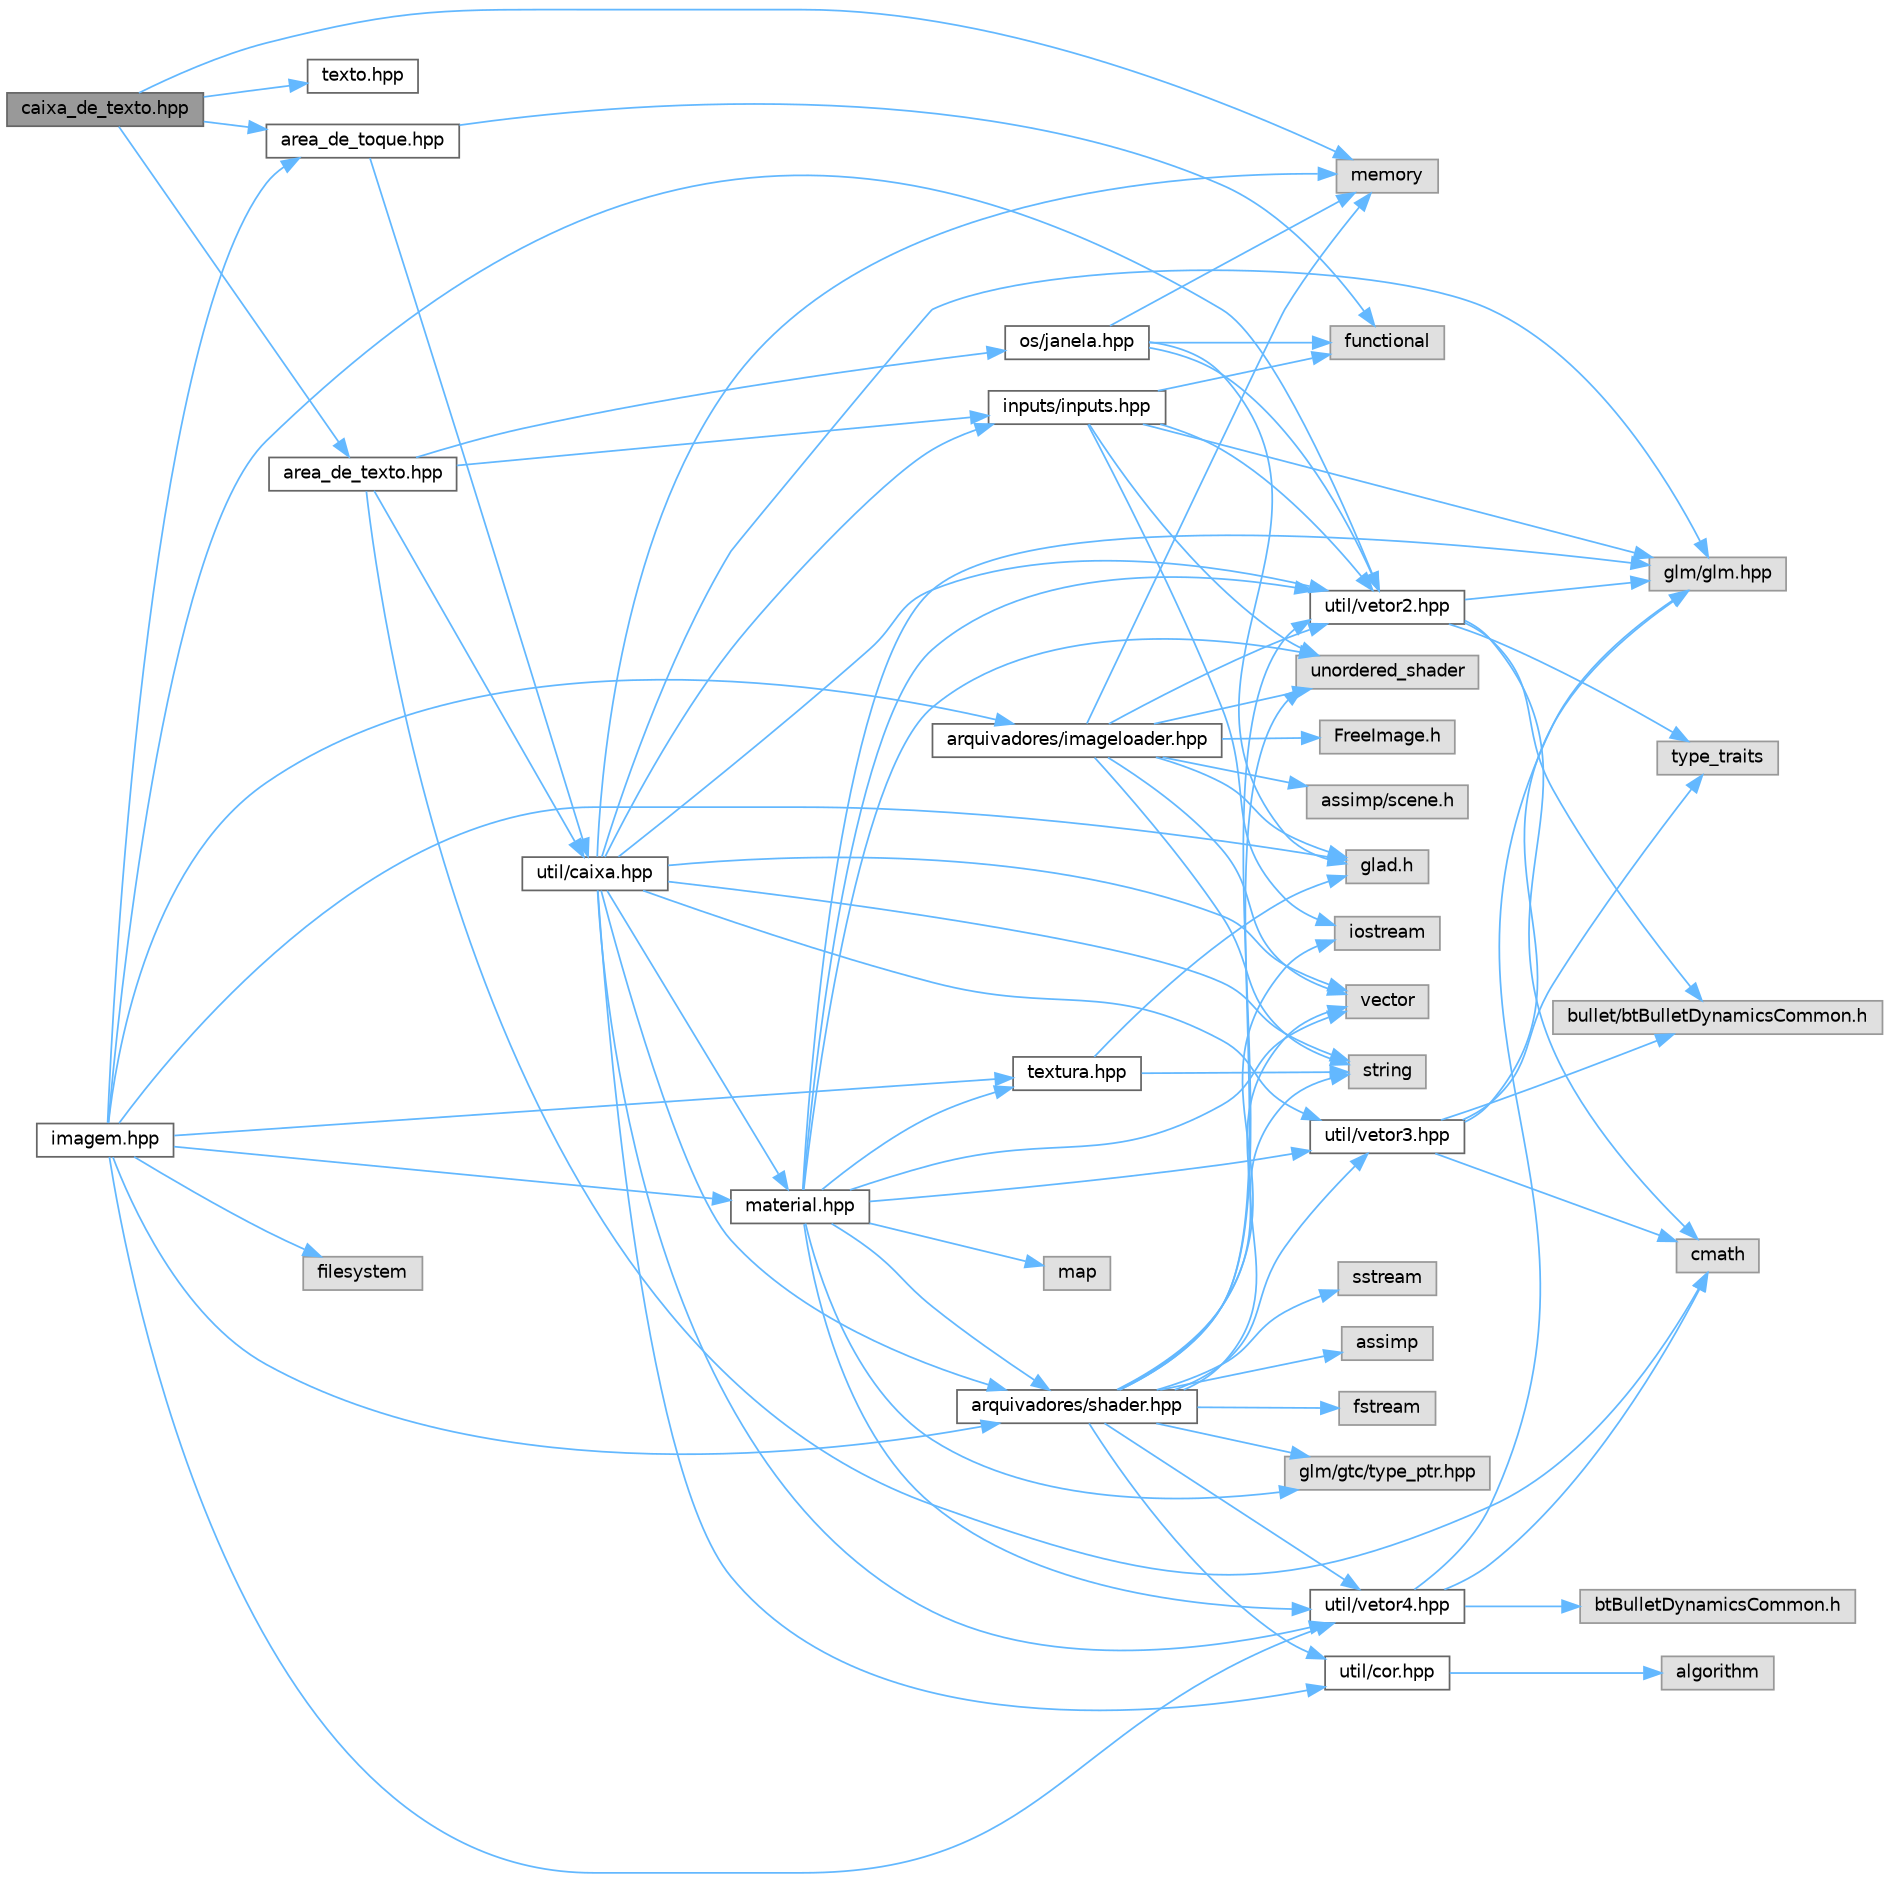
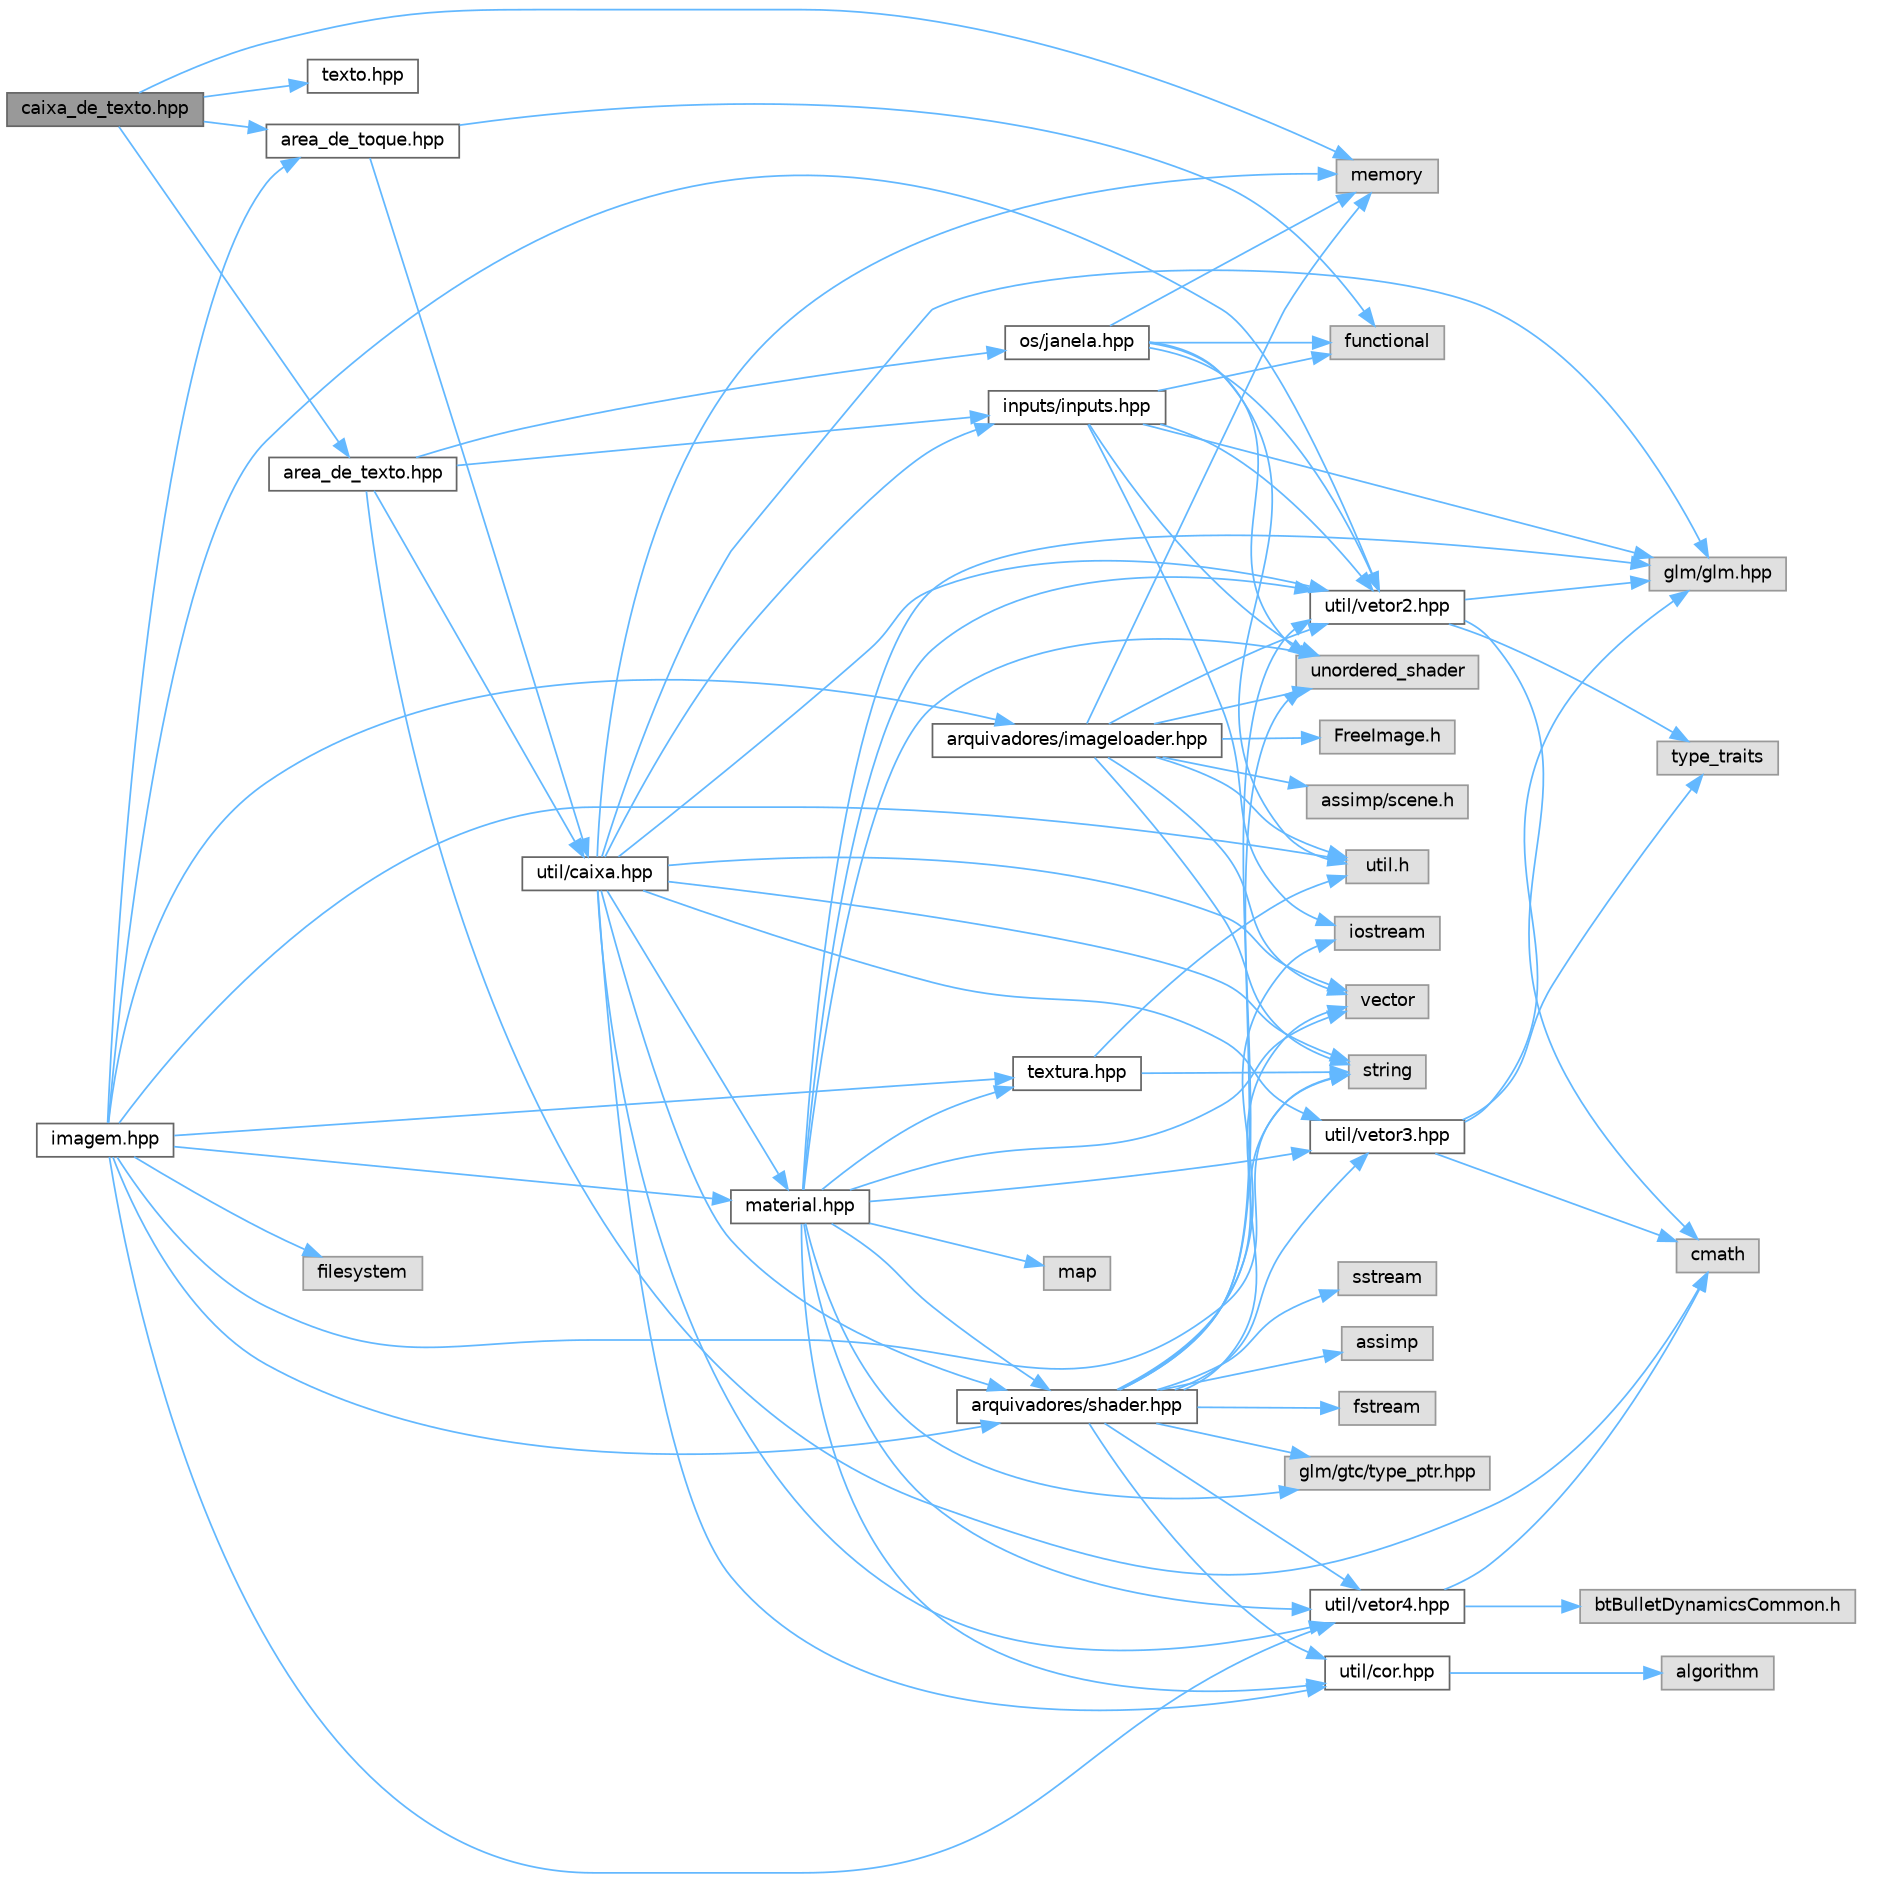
none -> (1256, 489)
(1387, 867) -> (1387, 867)
(1718, 1017) -> none
(1519, 1112) -> none
none -> (780, 1340)
none -> (895, 1571)
